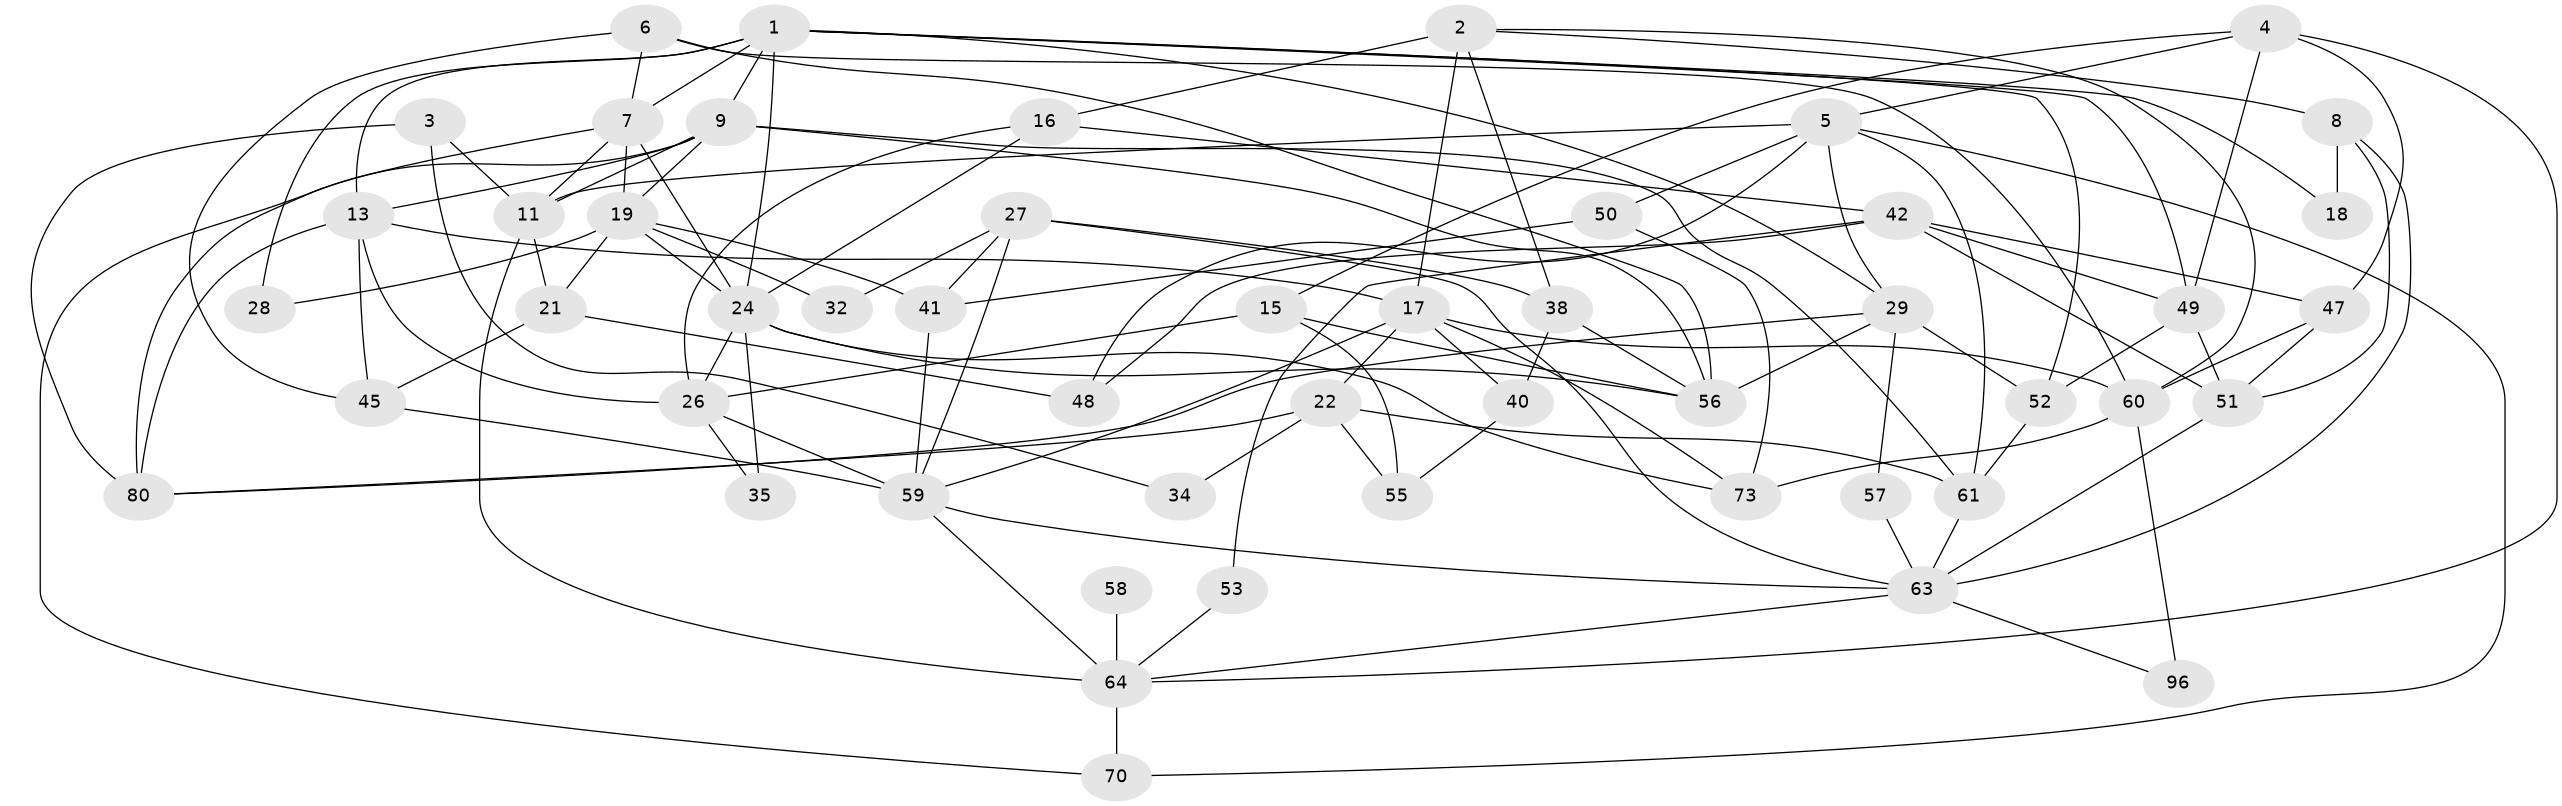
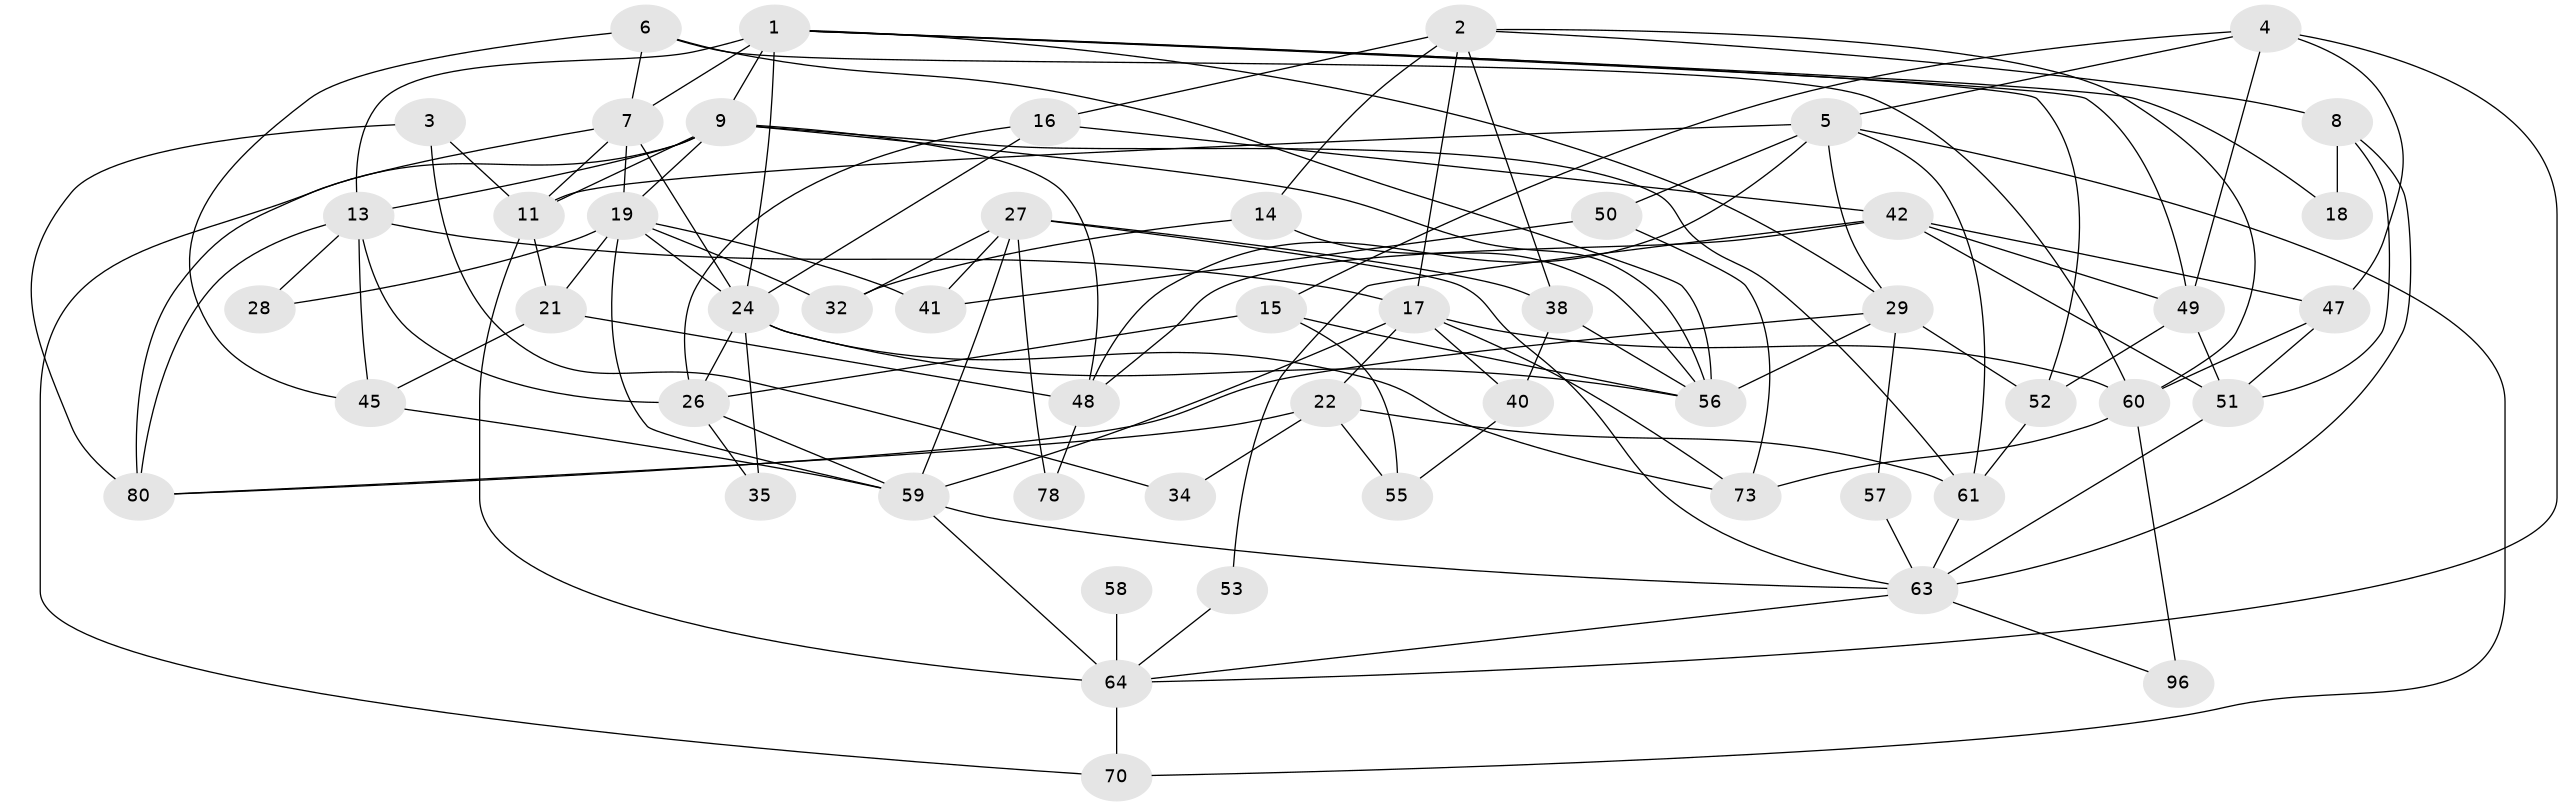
(397, 81) -> (309, 263)
none -> (1022, 169)
none -> (1266, 216)
(922, 403) -> (669, 435)
none -> (1049, 497)
